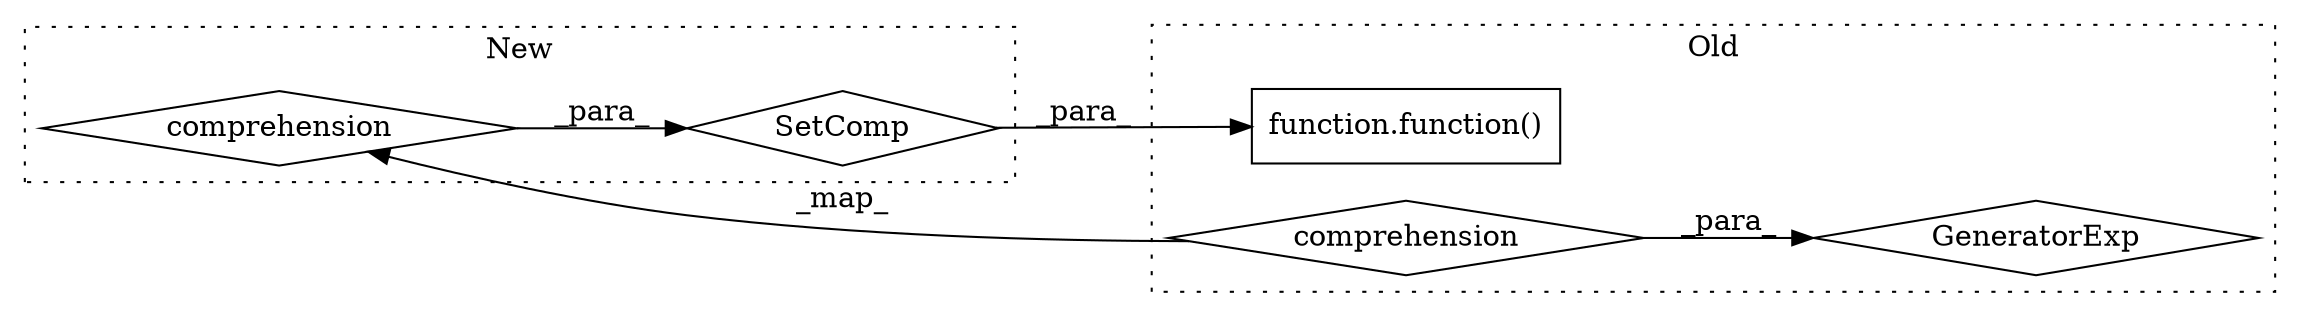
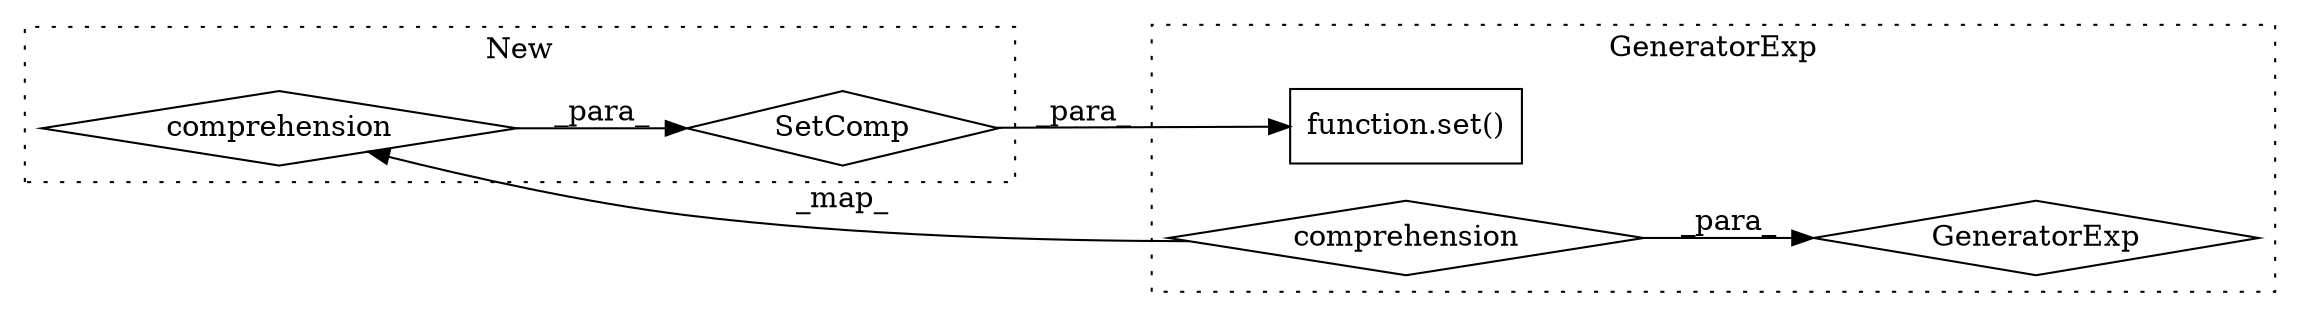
(1713, 49) -> (1713, 49)
(1406, 126) -> (1406, 126)
